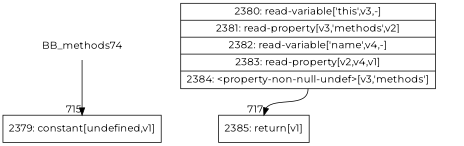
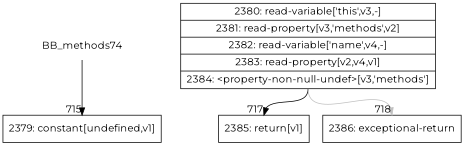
none -> (392, 129)
